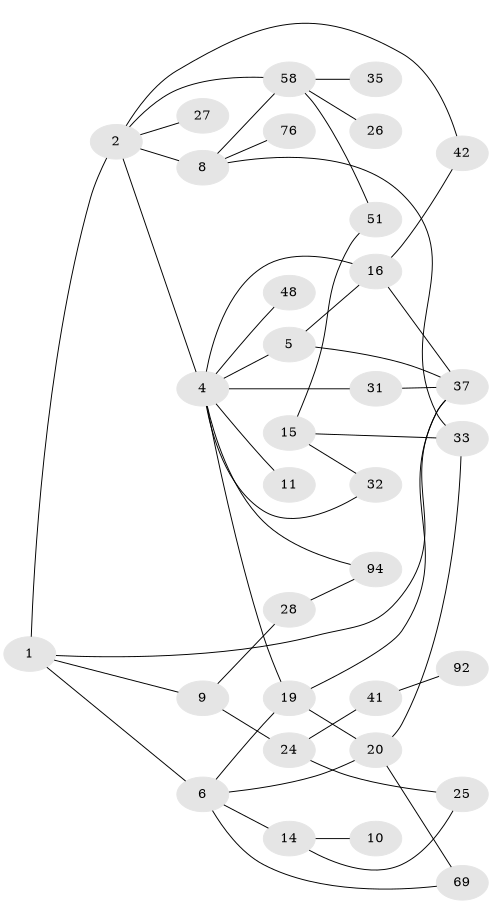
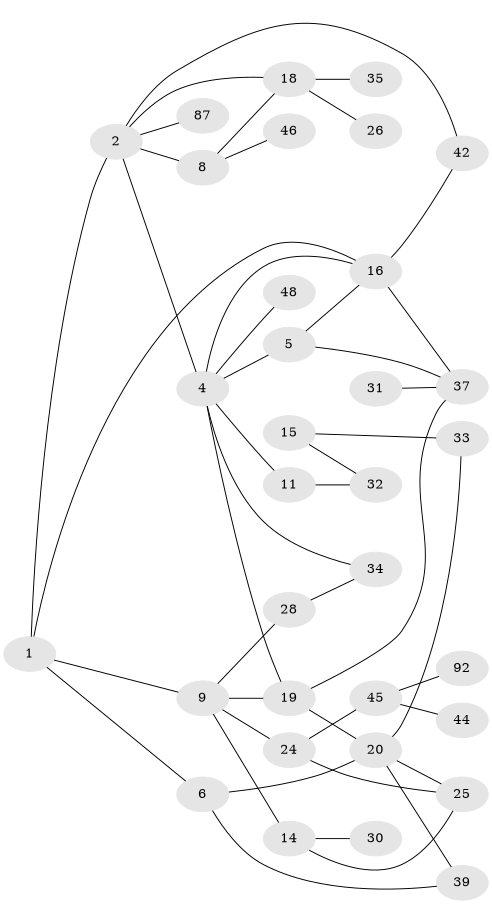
(289, 79) -> (289, 79)
(203, 116) -> (203, 116)
(289, 131) -> (289, 131)
(415, 210) -> none
(376, 220) -> none
(289, 389) -> none
(258, 507) -> (333, 485)
(376, 569) -> (376, 569)
(336, 631) -> (133, 376)
(376, 698) -> (376, 698)
none -> (462, 720)
(245, 746) -> (246, 698)
none -> (419, 772)
(246, 817) -> (246, 768)
(376, 839) -> (376, 839)
(462, 883) -> (462, 883)
